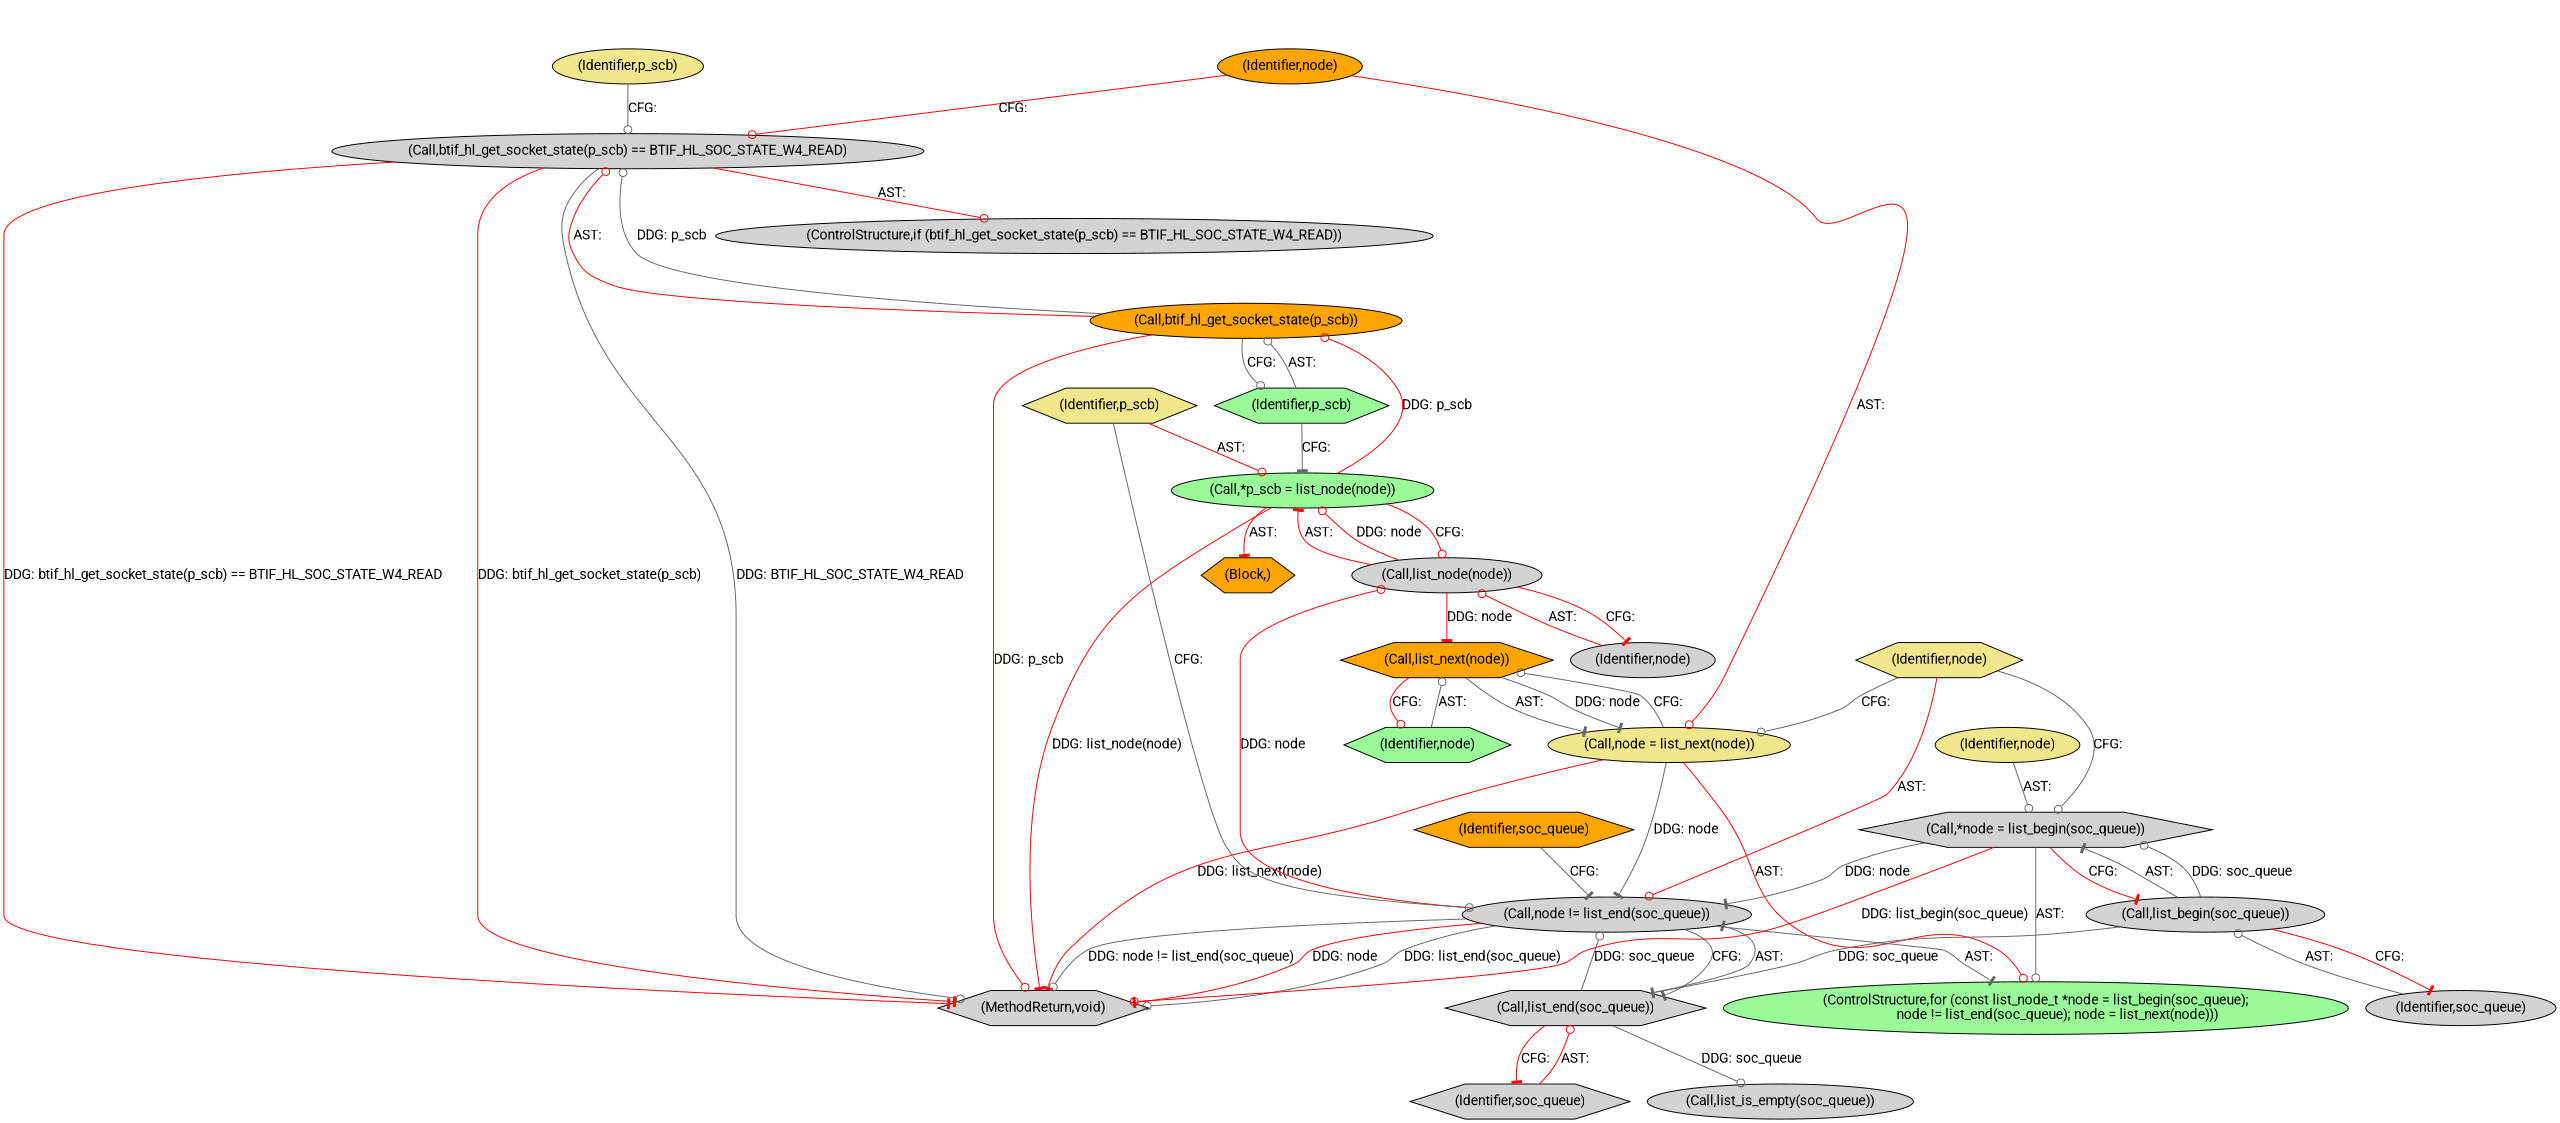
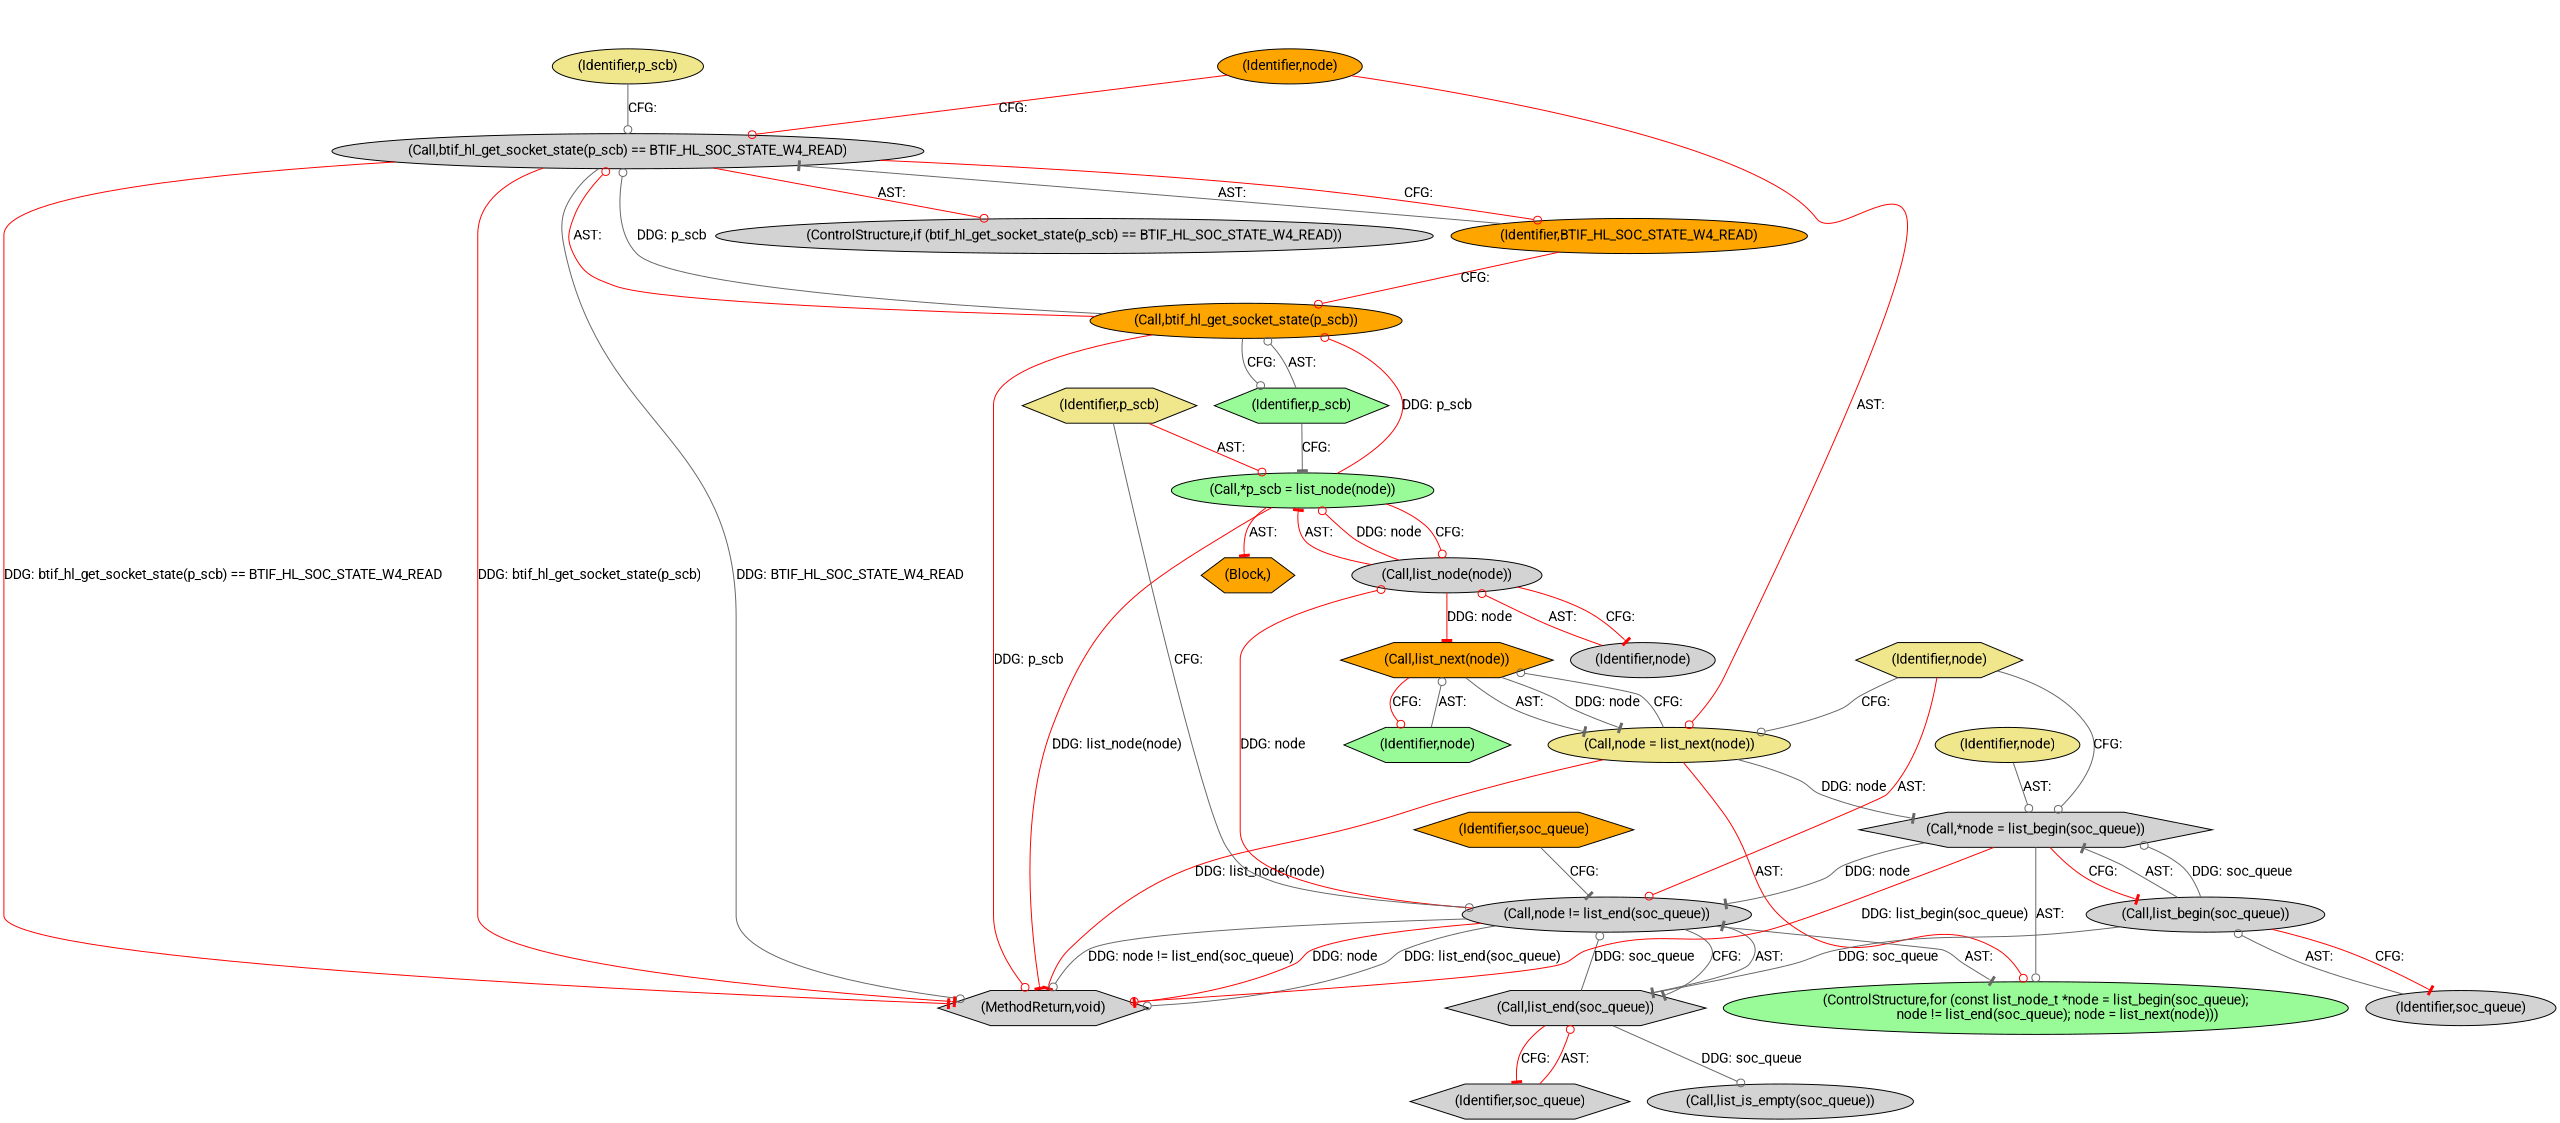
none -> (1629, 236)
(1649, 830) -> (1821, 795)
(1260, 872) -> (1260, 872)
